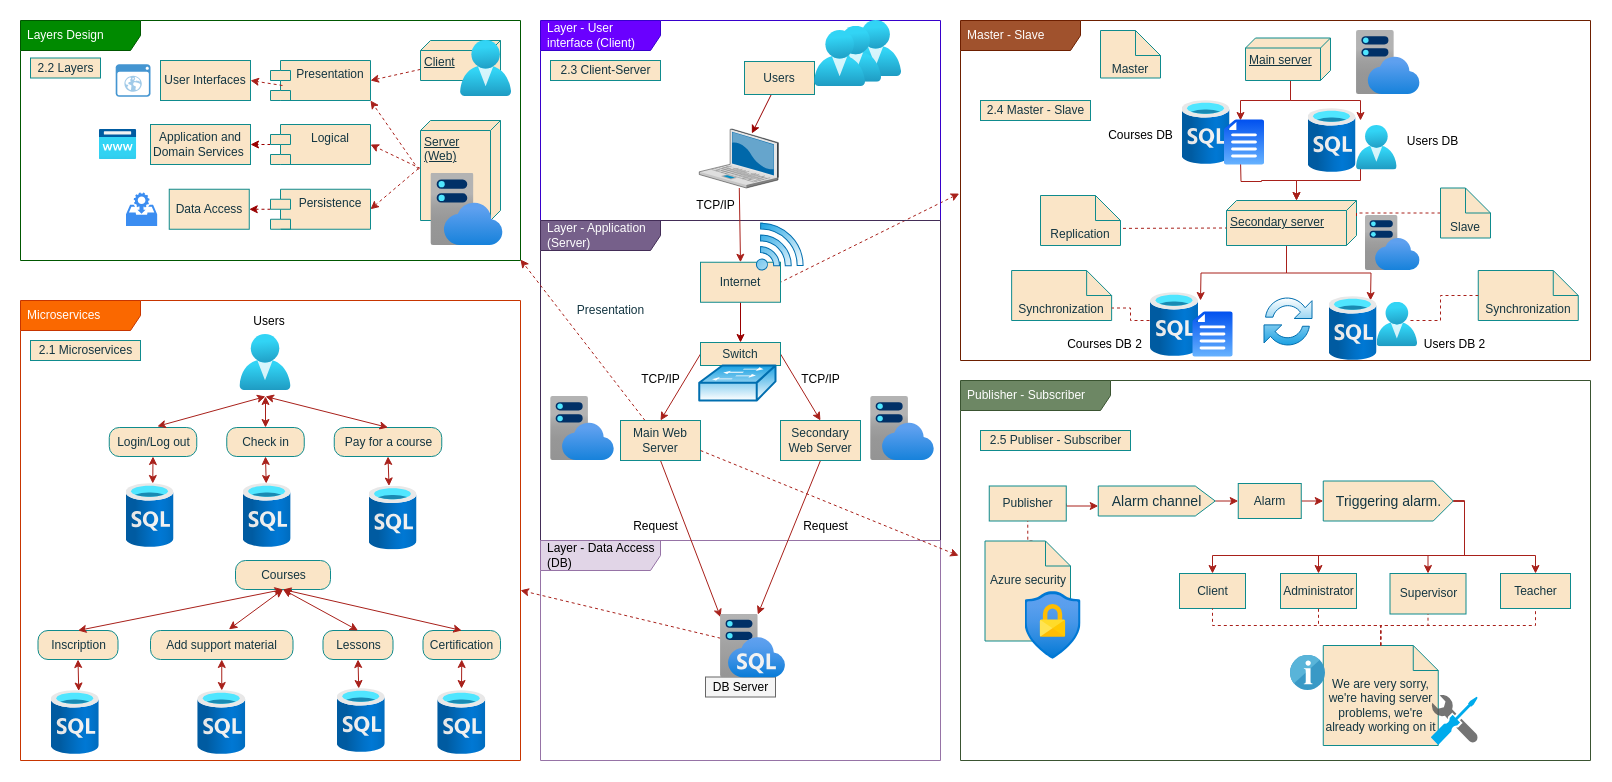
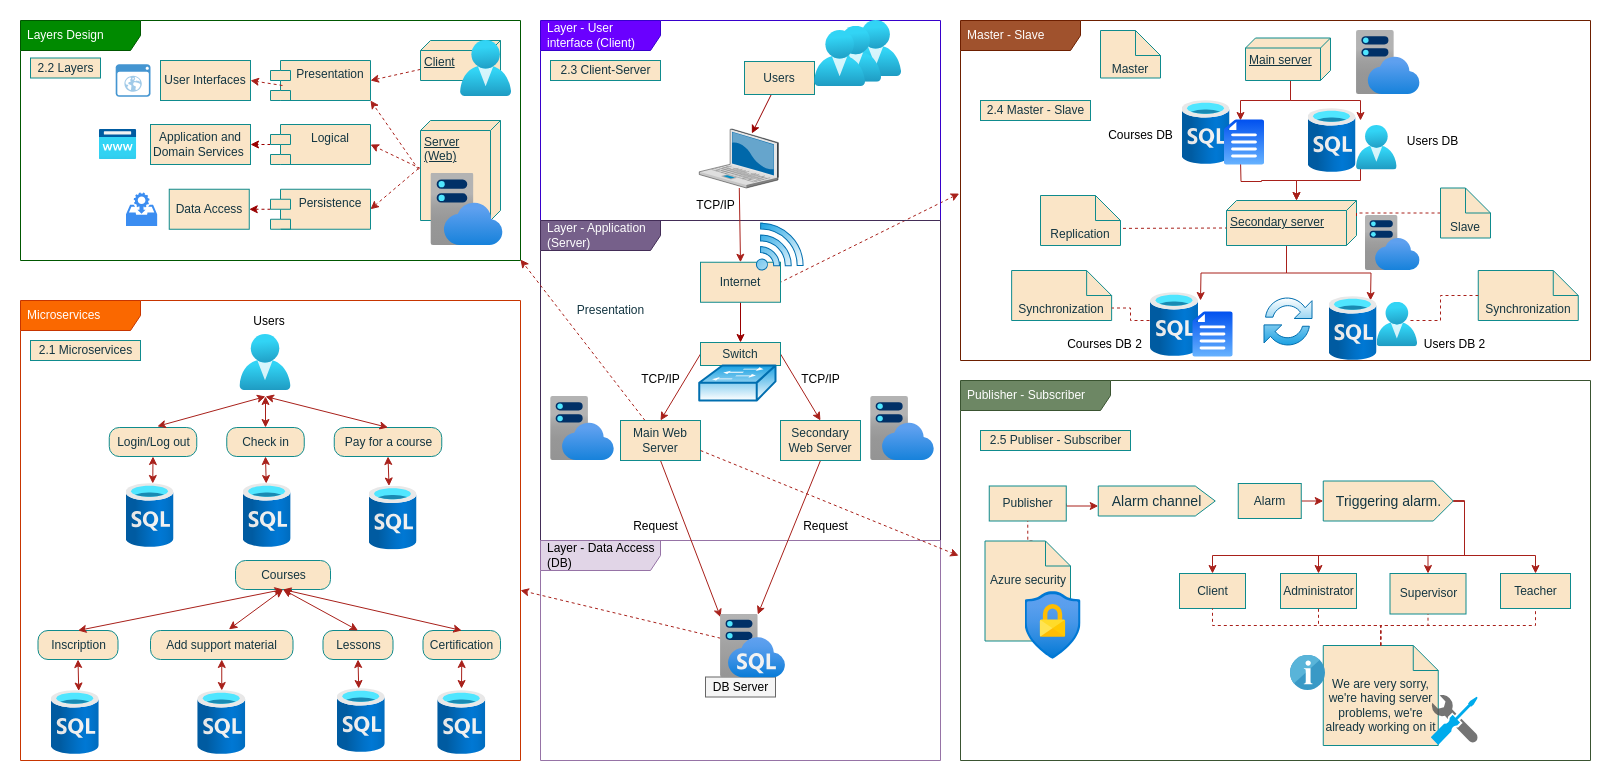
(1224, 501) -> none
